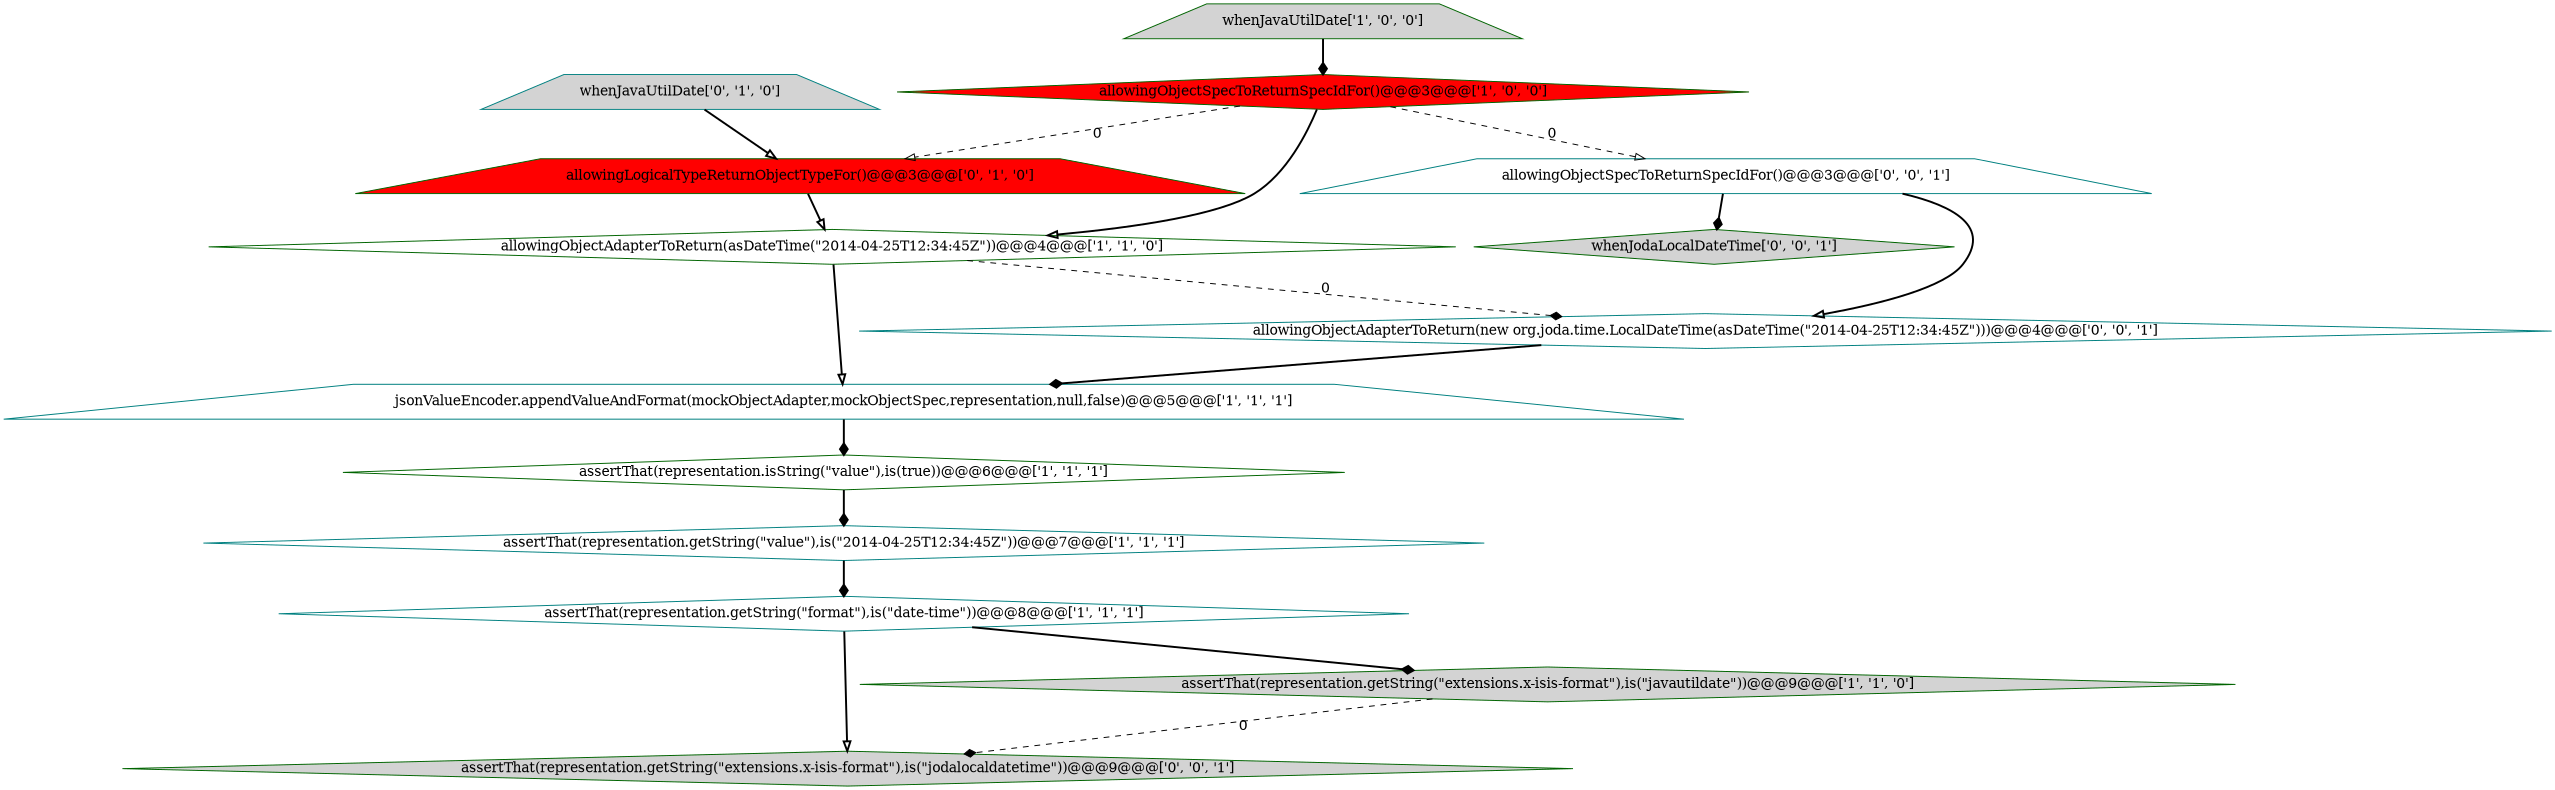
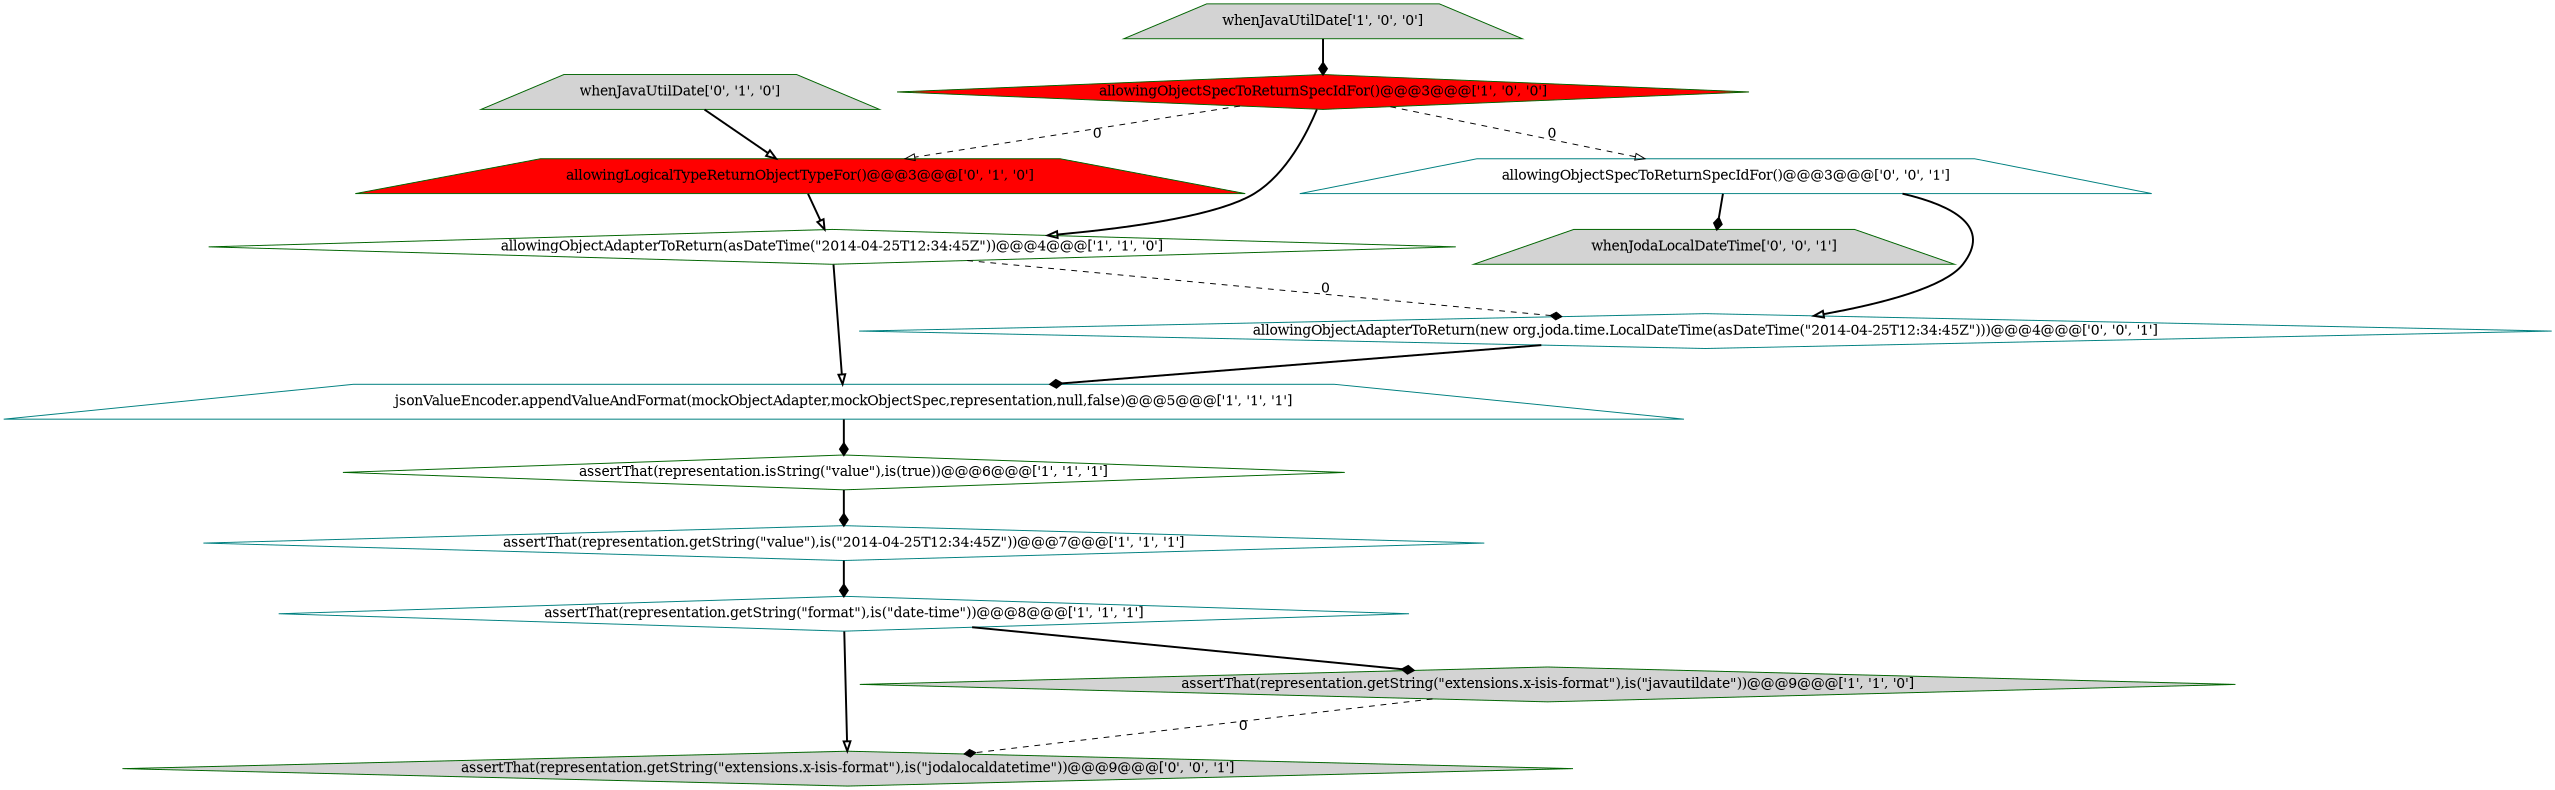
(680, 92) -> (680, 92)
(1714, 247) -> (1714, 247)
